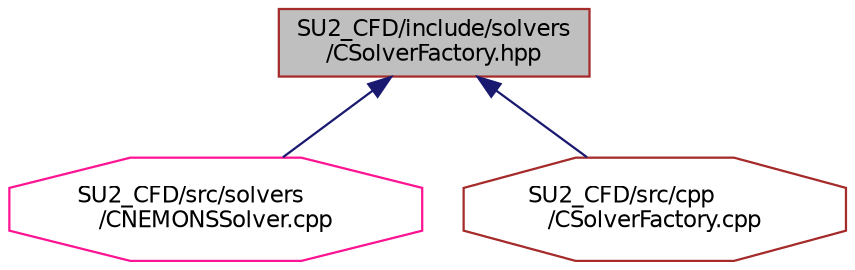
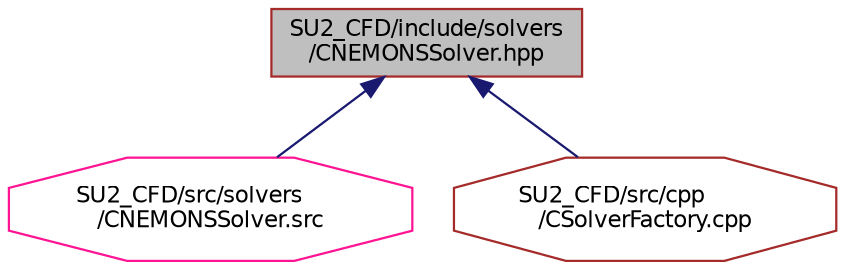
(434, 43) -> (427, 43)
(216, 209) -> (211, 209)
